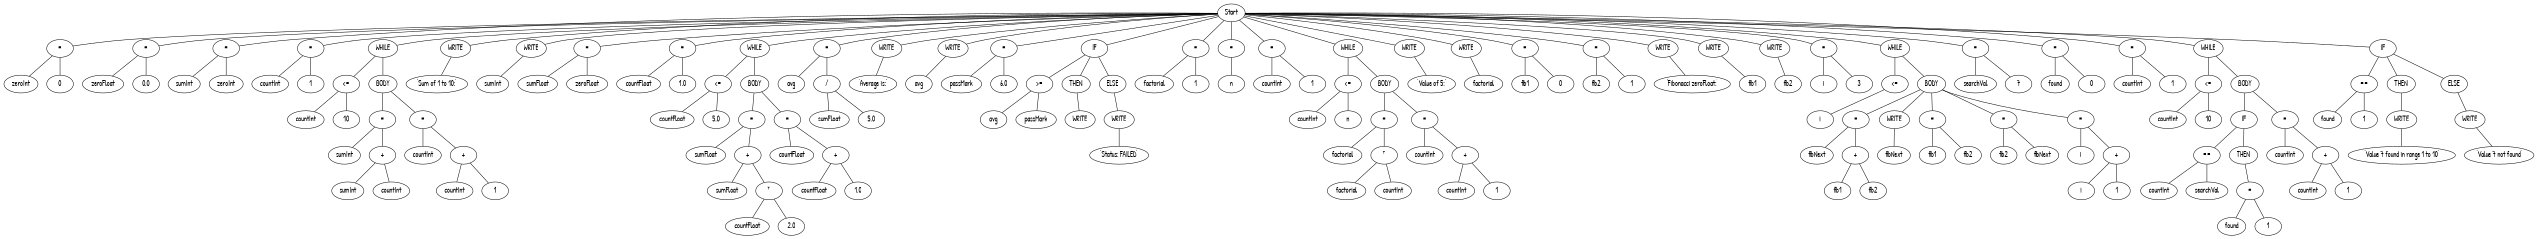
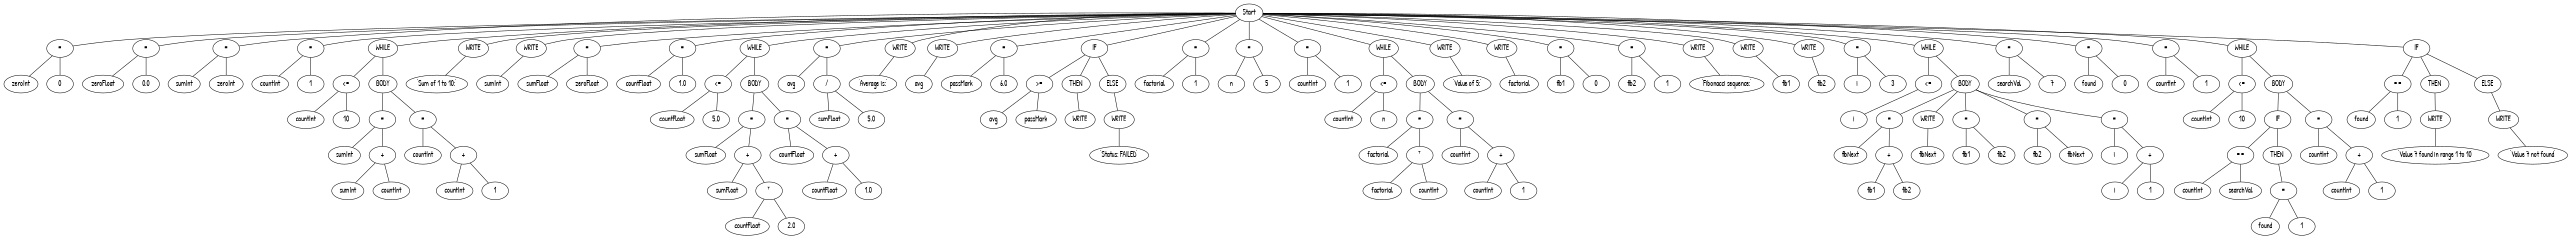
none -> (1267, 84)
(1692, 84) -> (1727, 84)
